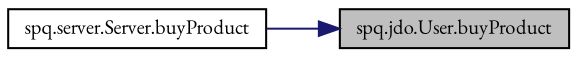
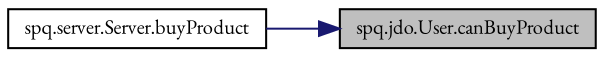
(454, 29) -> (468, 29)
